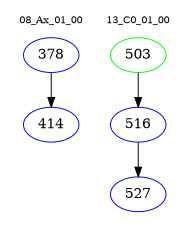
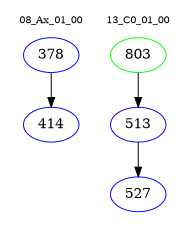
(138, 55) -> (138, 55)
(138, 125) -> (138, 125)
